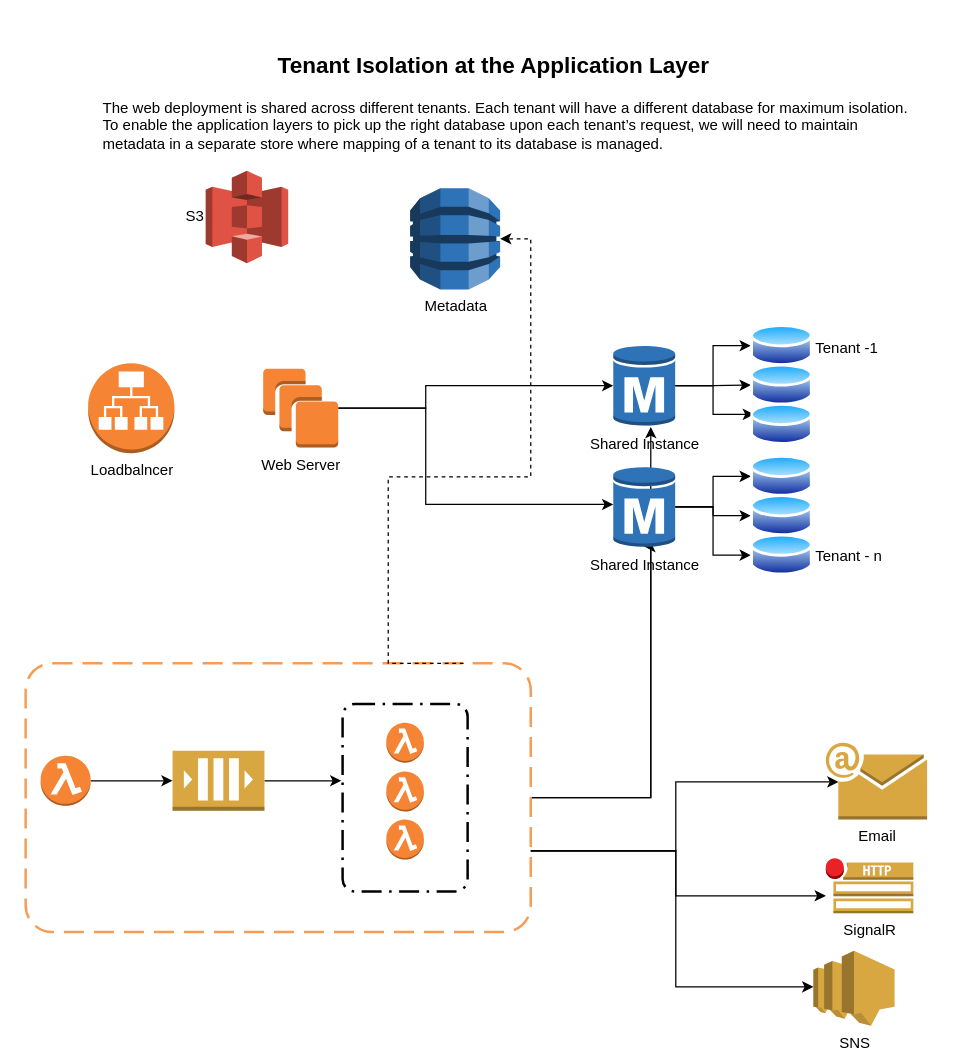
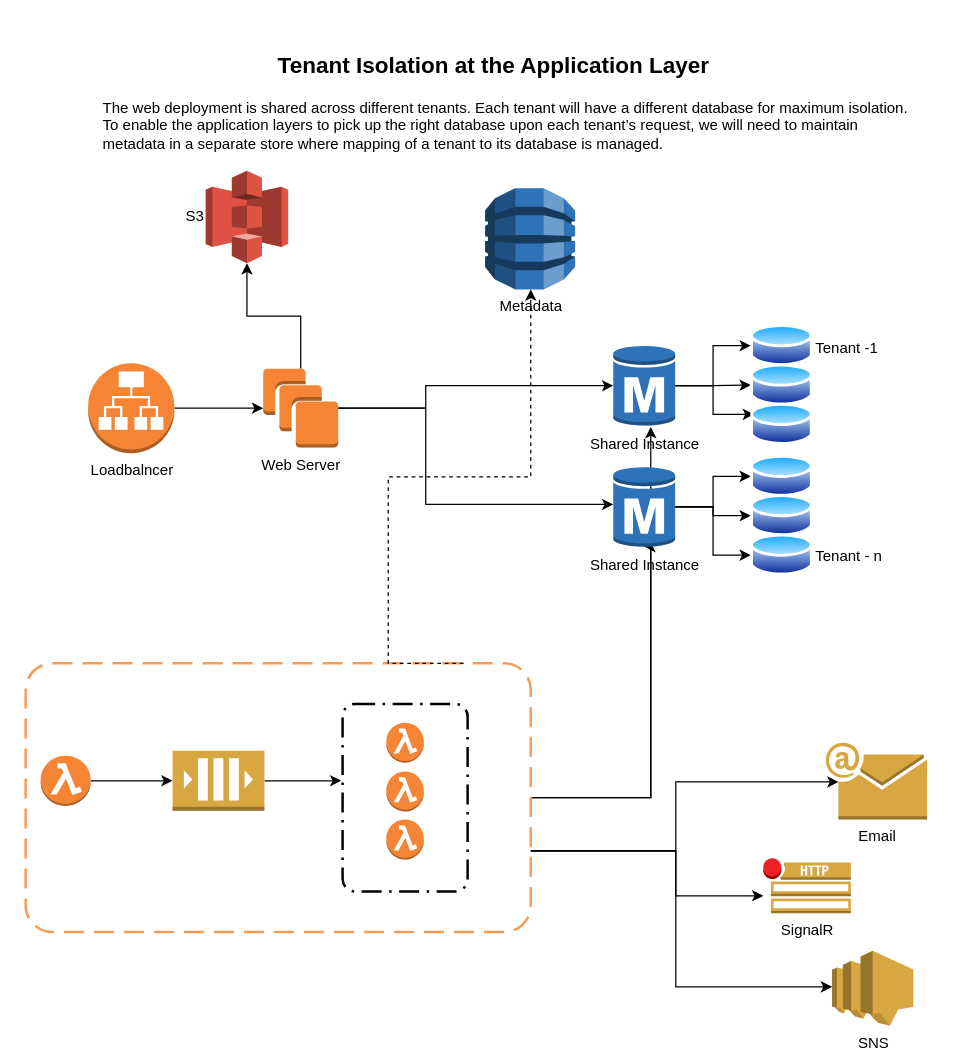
(455, 239) -> (530, 239)
none -> (278, 316)
none -> (215, 408)
(869, 886) -> (807, 886)
(854, 988) -> (873, 988)
